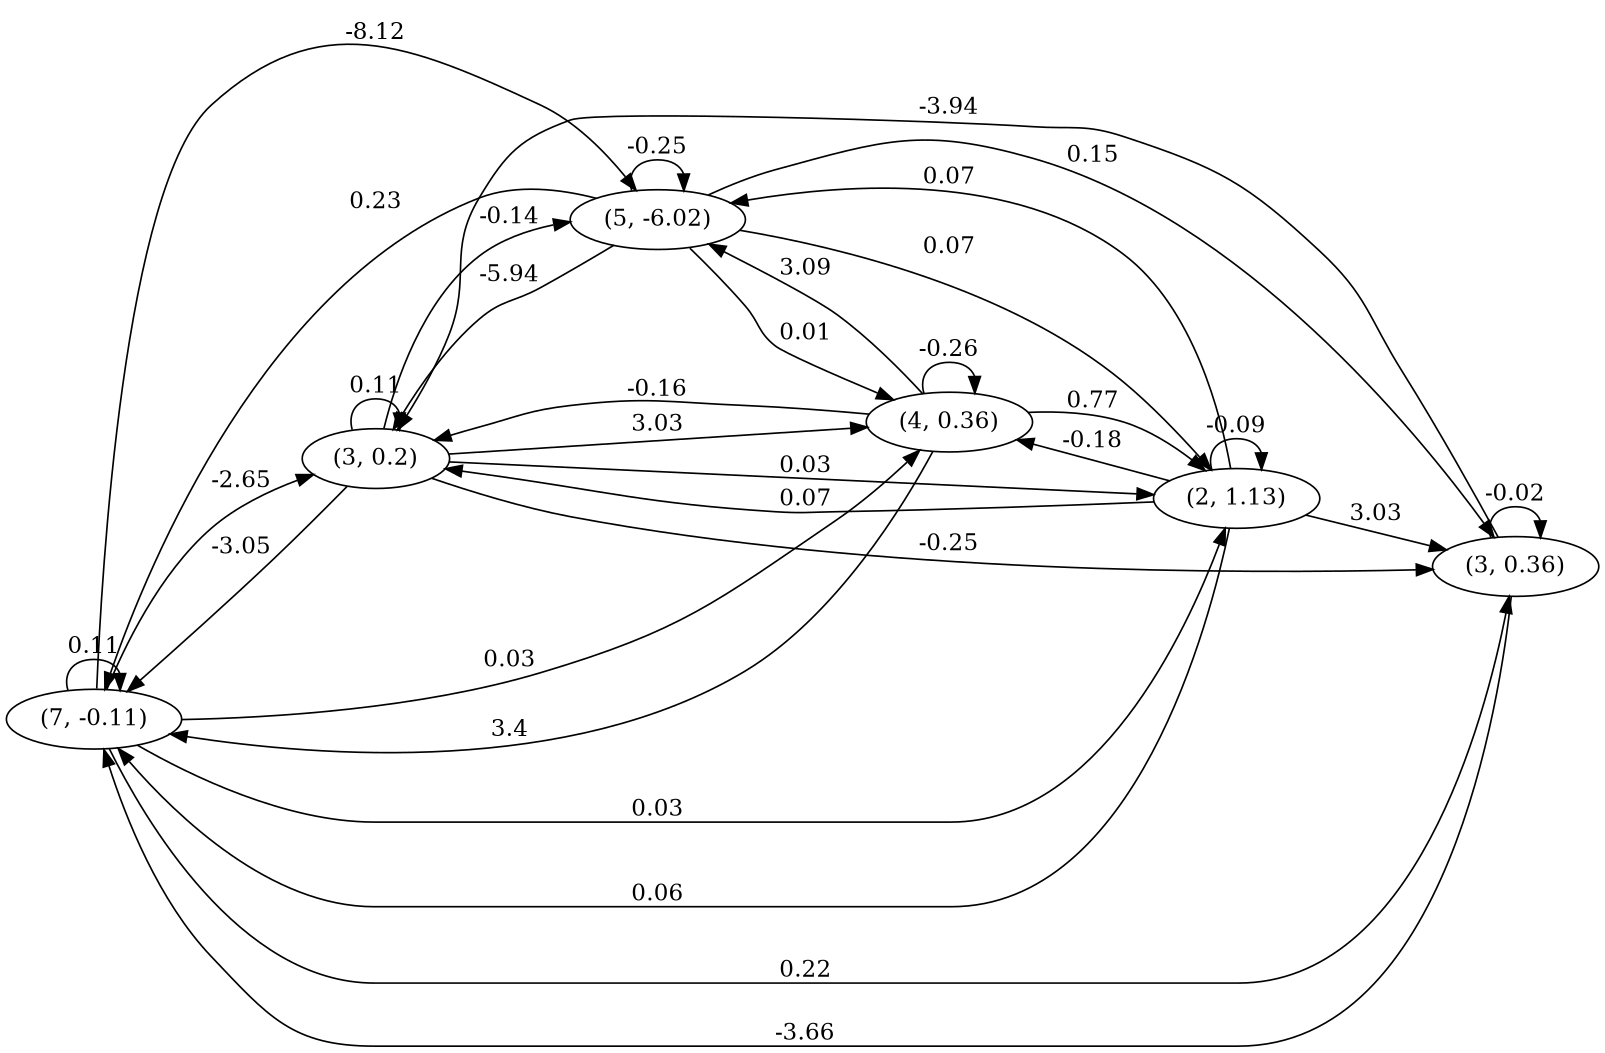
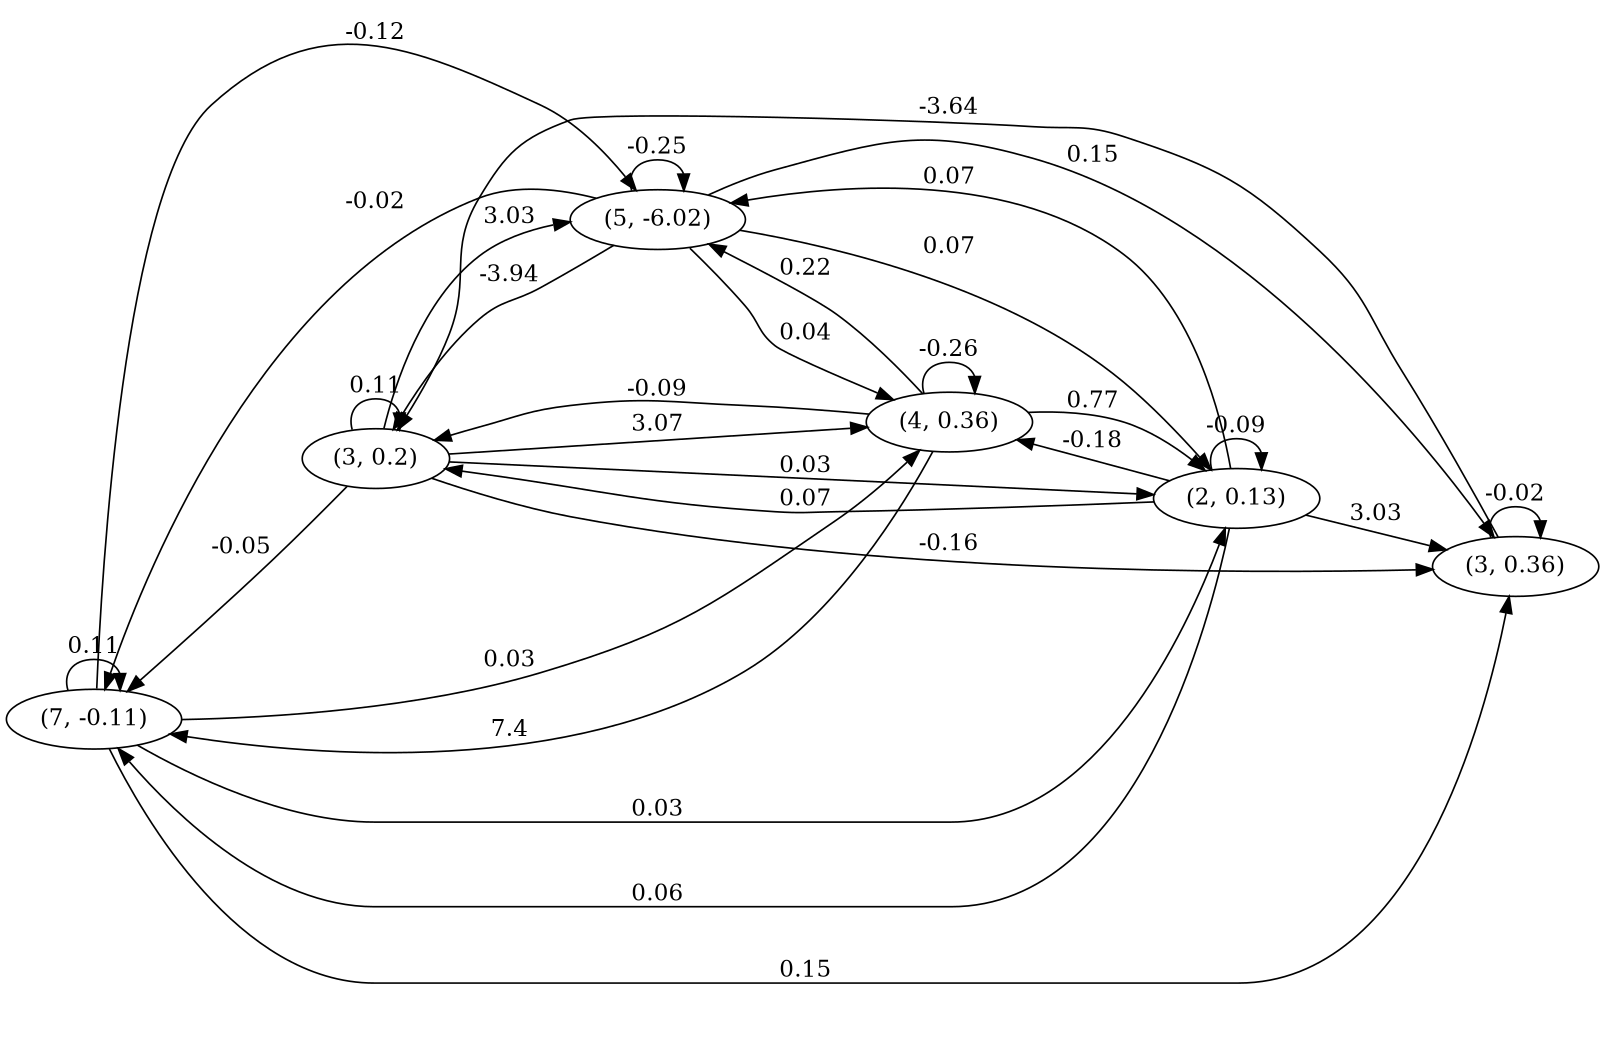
(376, 33) -> (376, 33)
(949, 108) -> (949, 108)
(376, 202) -> (376, 202)
(510, 217) -> (510, 217)
(806, 269) -> (806, 269)
(510, 275) -> (510, 275)
(806, 333) -> (806, 333)
(658, 390) -> (658, 390)
(658, 425) -> (658, 425)
(1237, 498) -> (1237, 498)
(949, 544) -> (949, 544)
(242, 547) -> (242, 547)
(179, 563) -> none
(510, 730) -> (510, 730)
(806, 971) -> (806, 971)
(885, 1046) -> none
